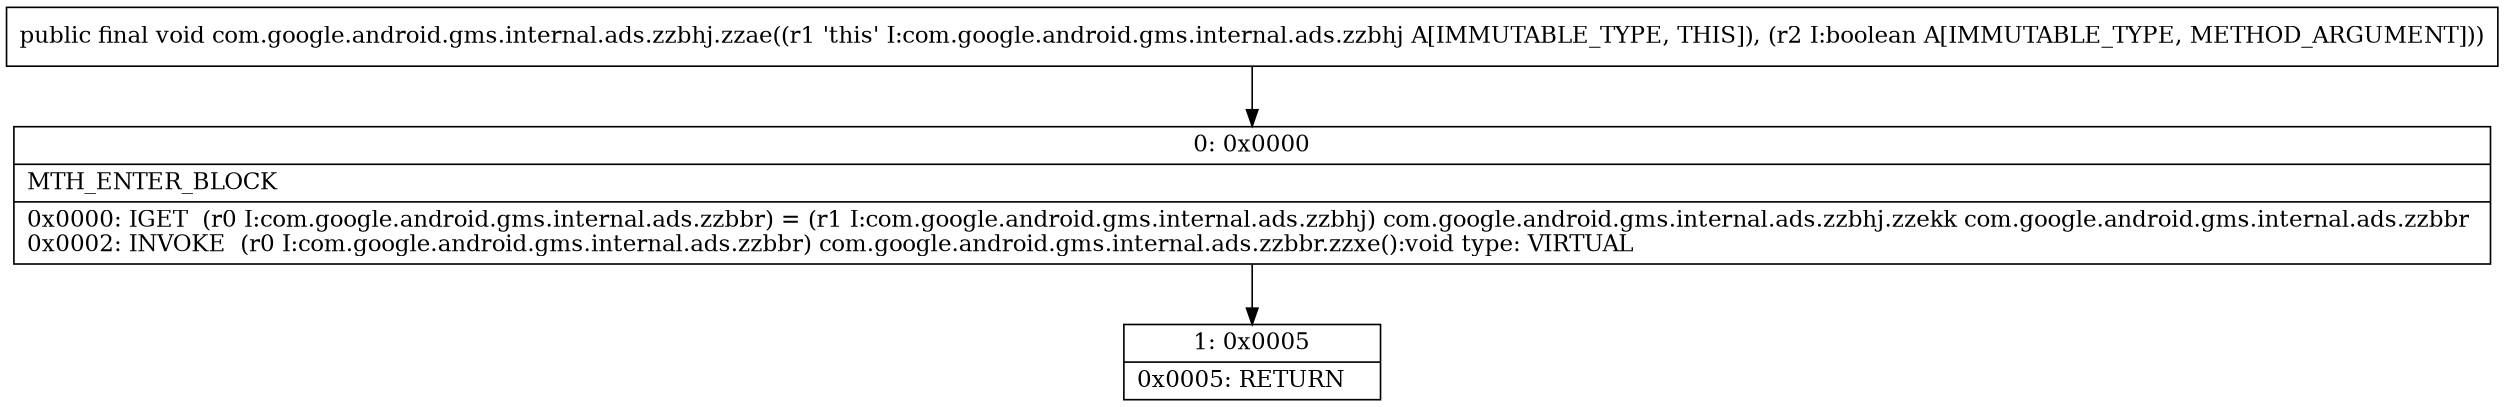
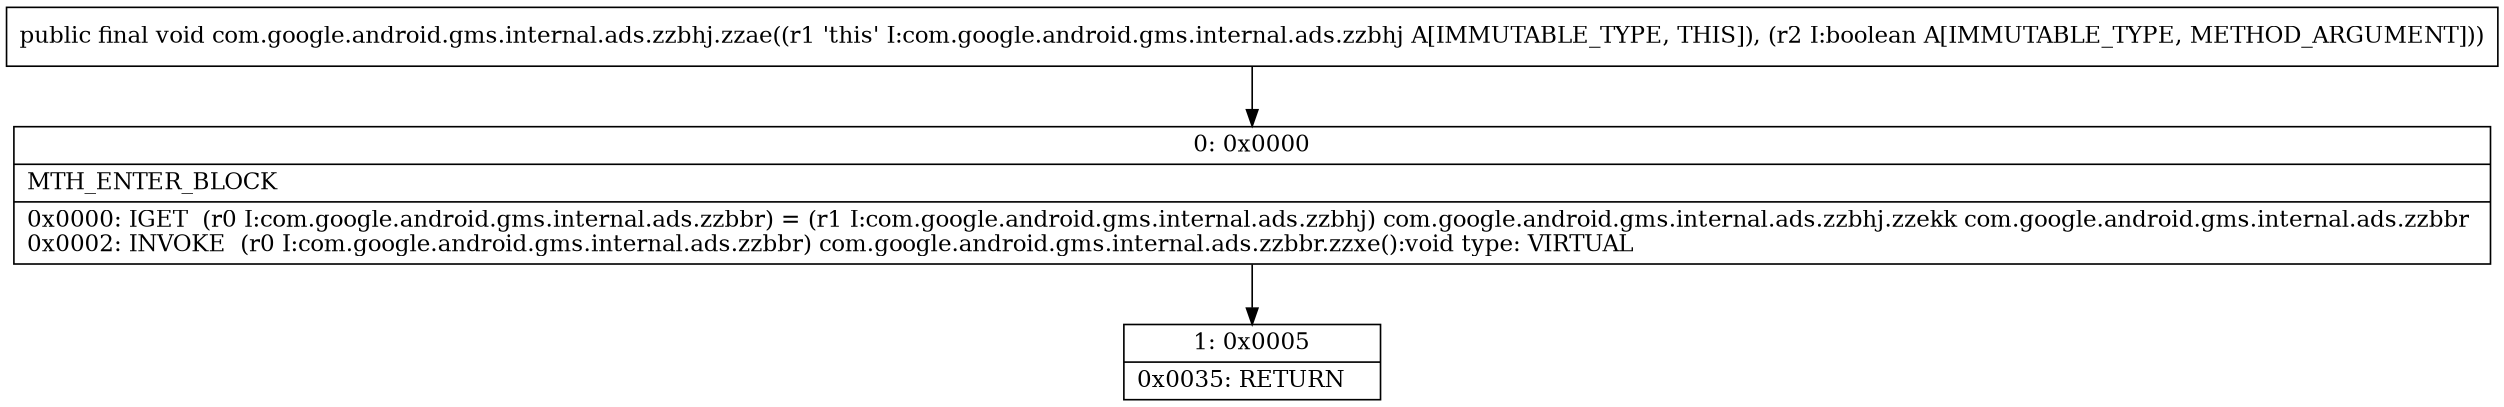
(1252, 380) -> (1252, 380)
